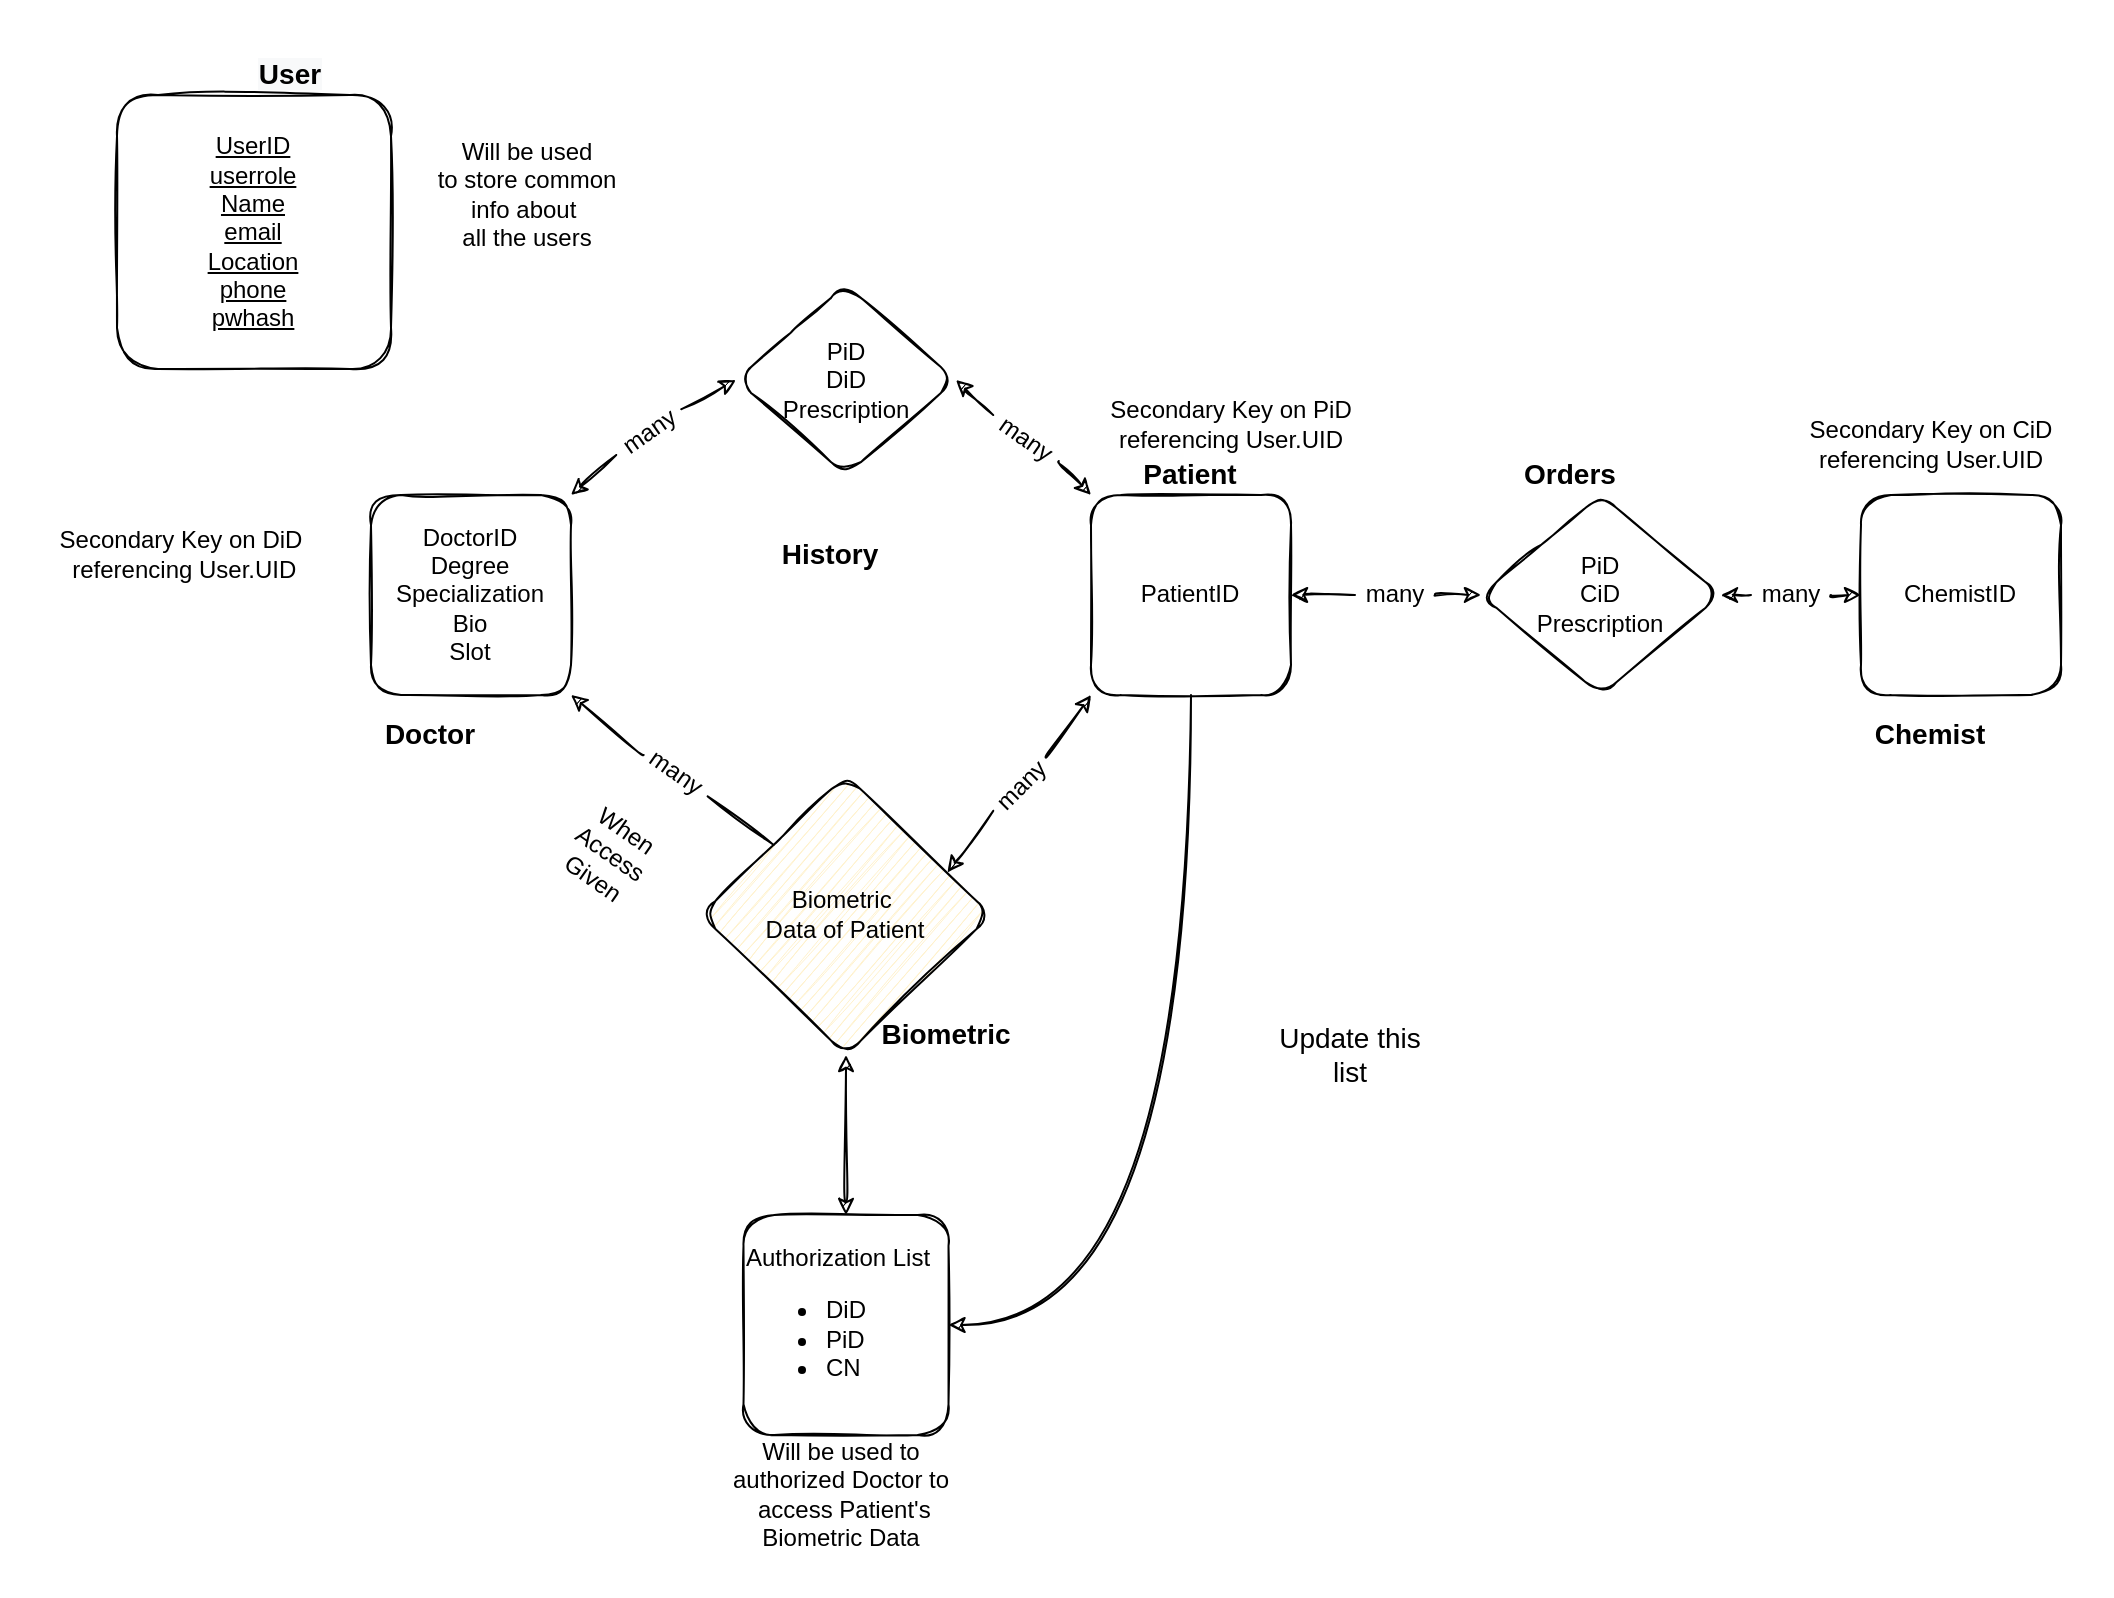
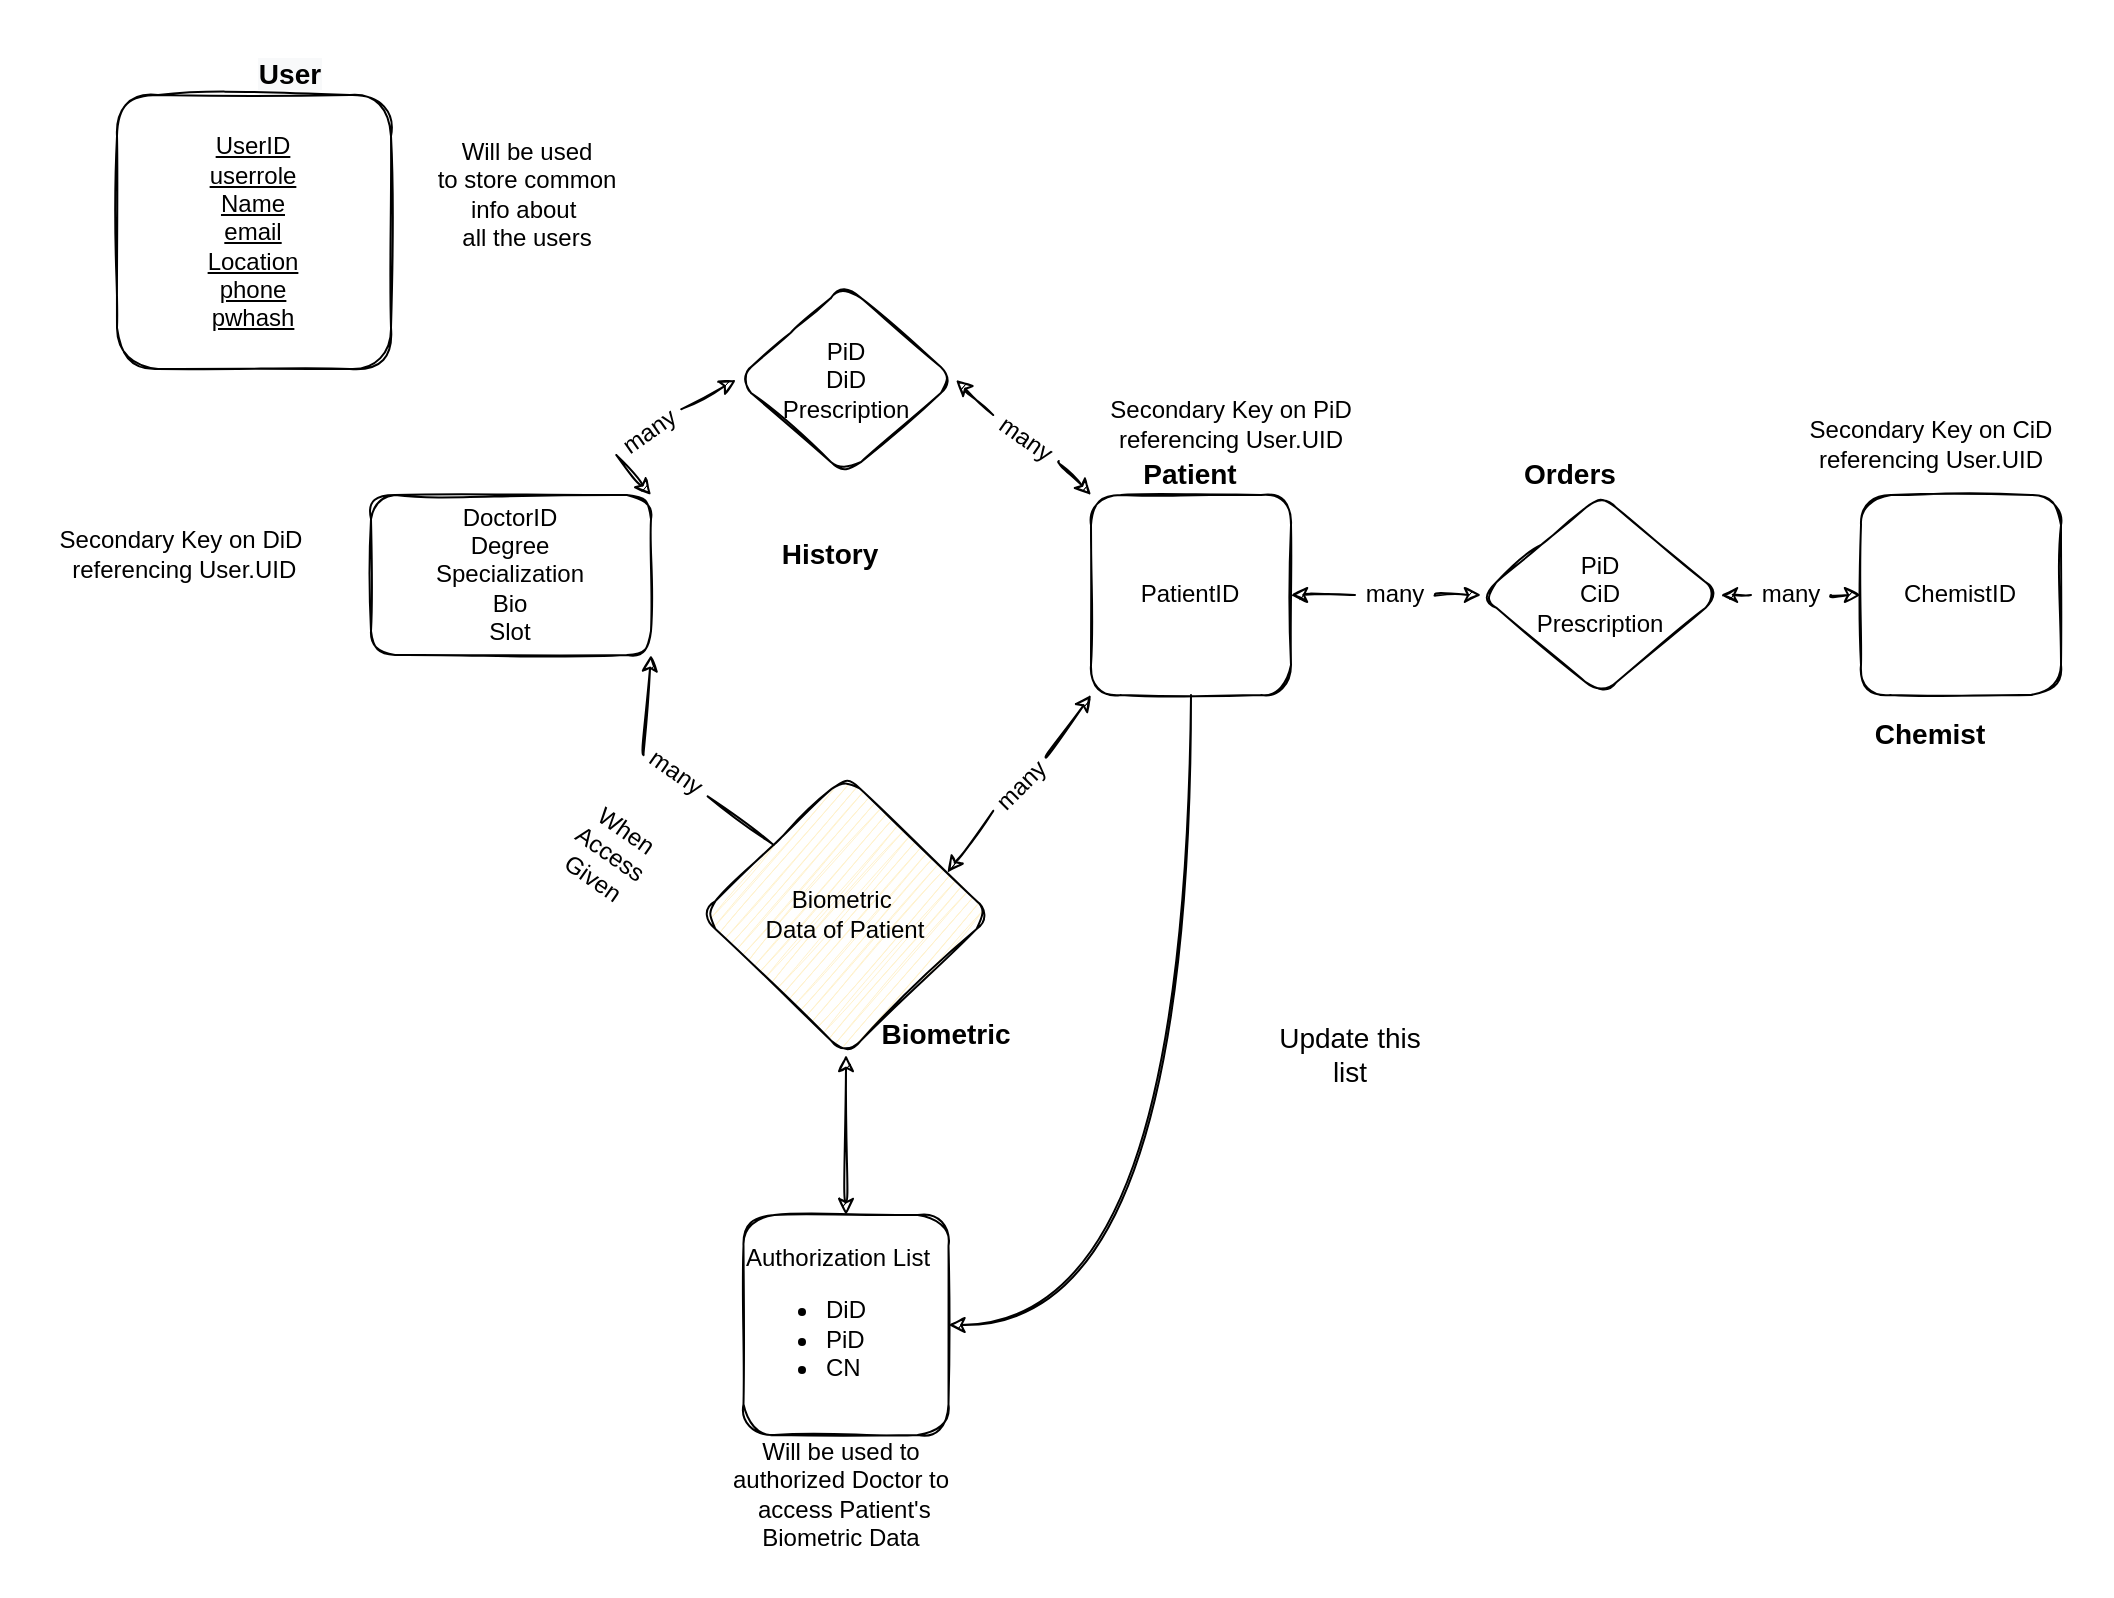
(471, 595) -> (511, 575)
(431, 735) -> none
